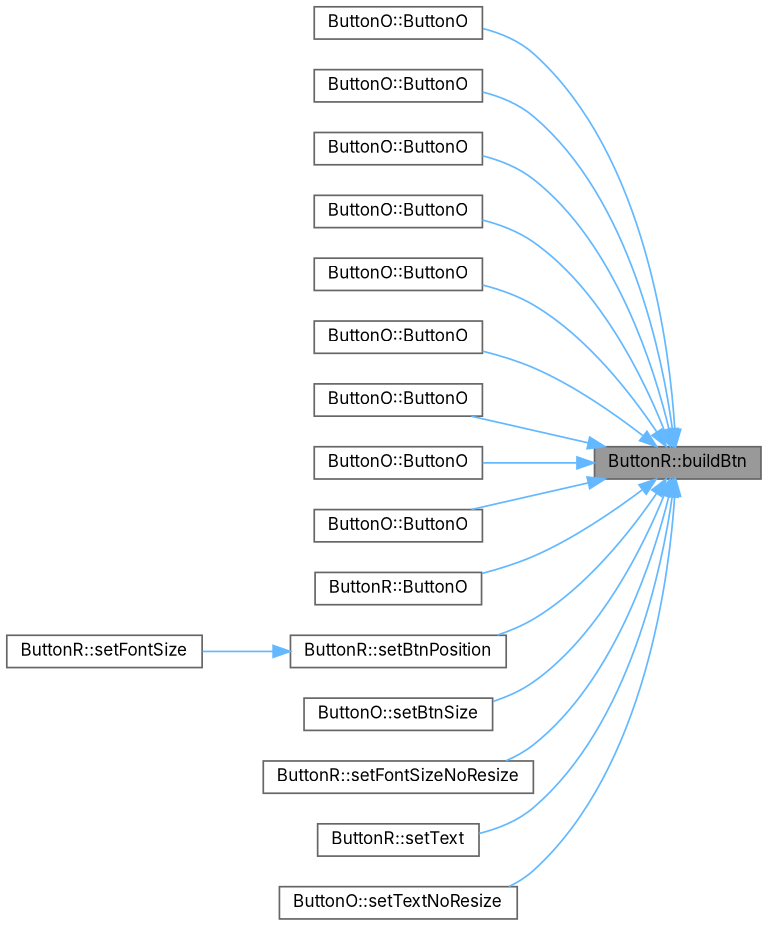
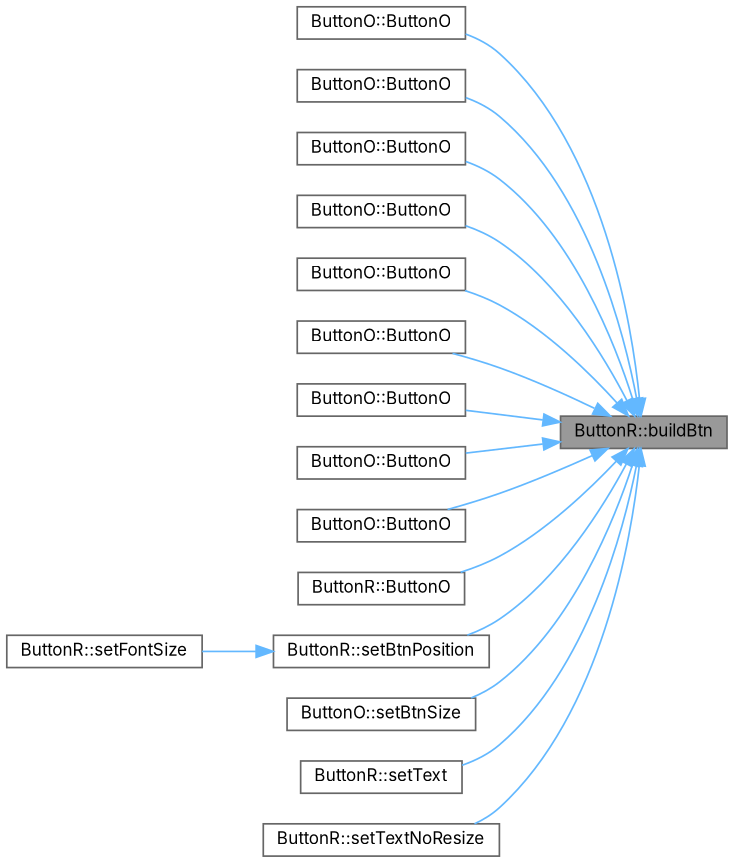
(398, 777) -> none
(398, 903) -> (381, 840)
